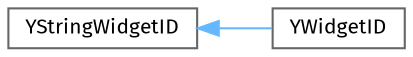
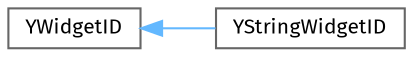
(246, 28) -> (189, 28)
